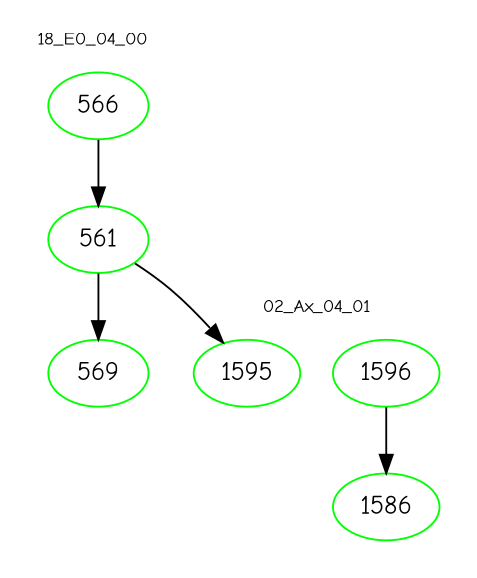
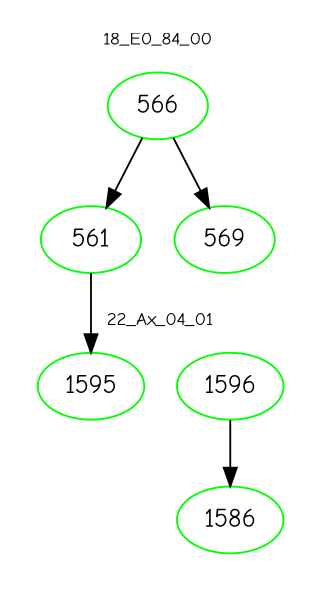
(93, 40) -> (158, 40)
(98, 297) -> (187, 164)
(317, 307) -> (161, 320)
